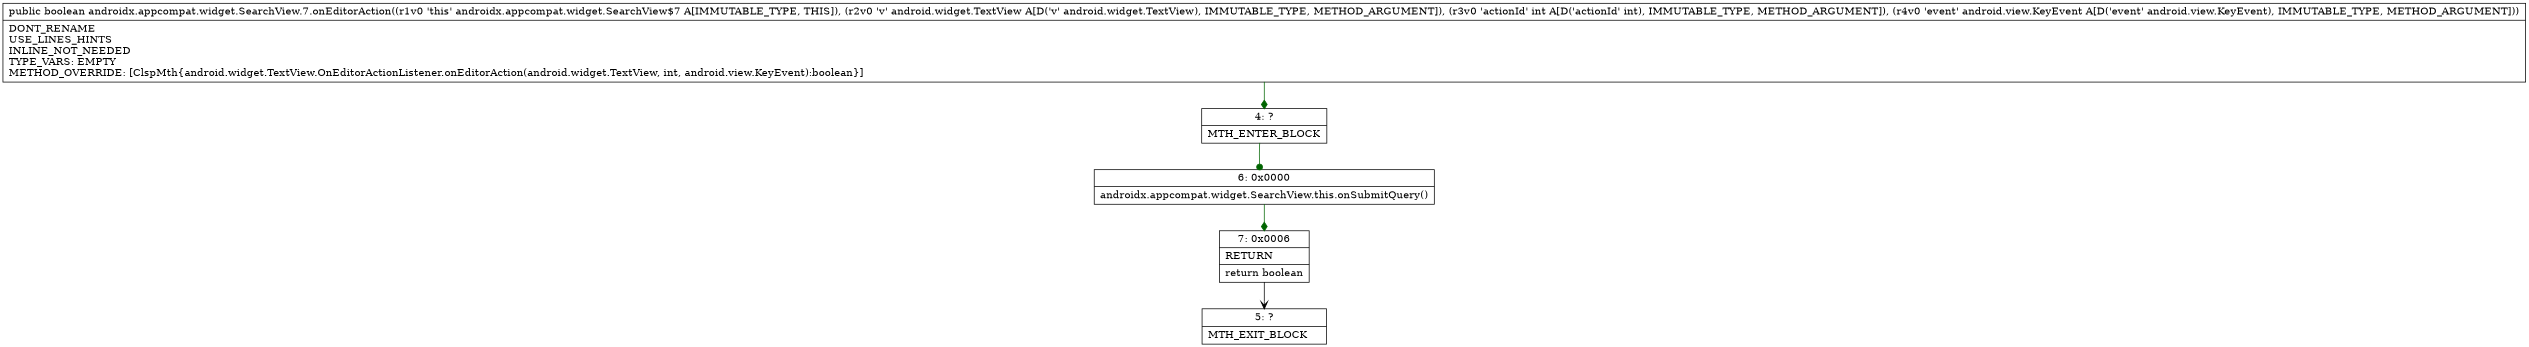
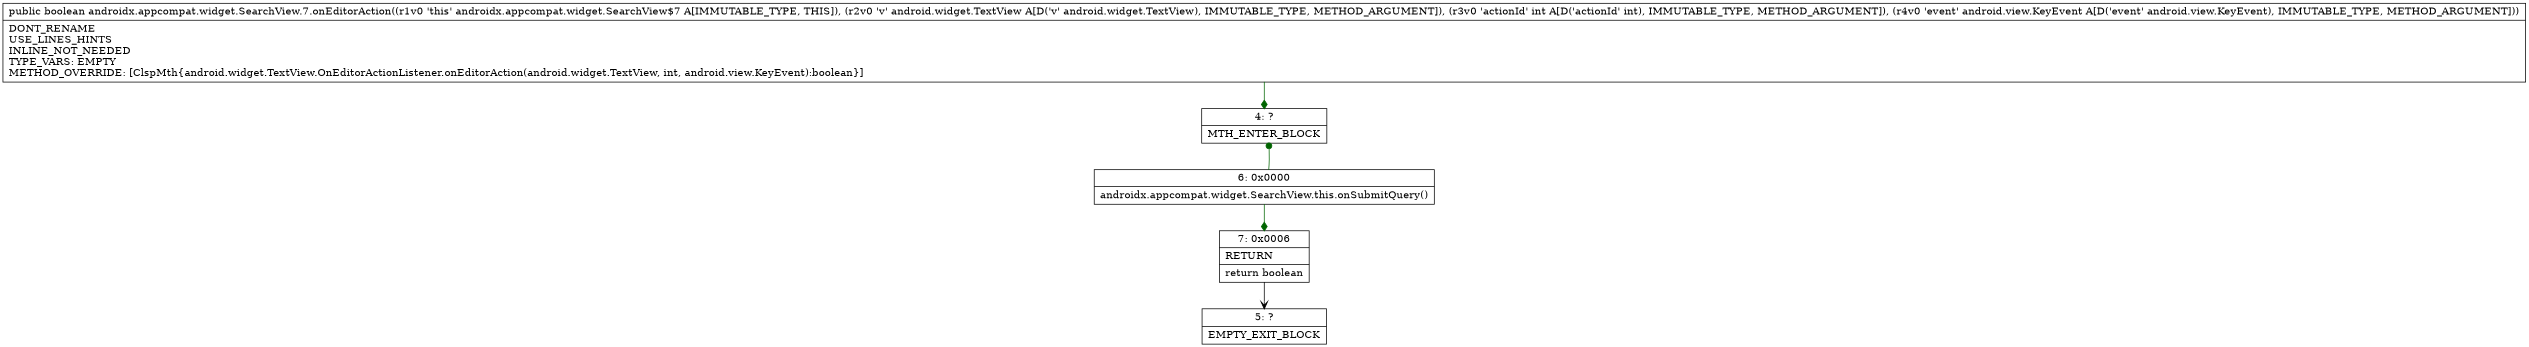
(1259, 153) -> (1269, 159)
(1258, 335) -> (1264, 335)
